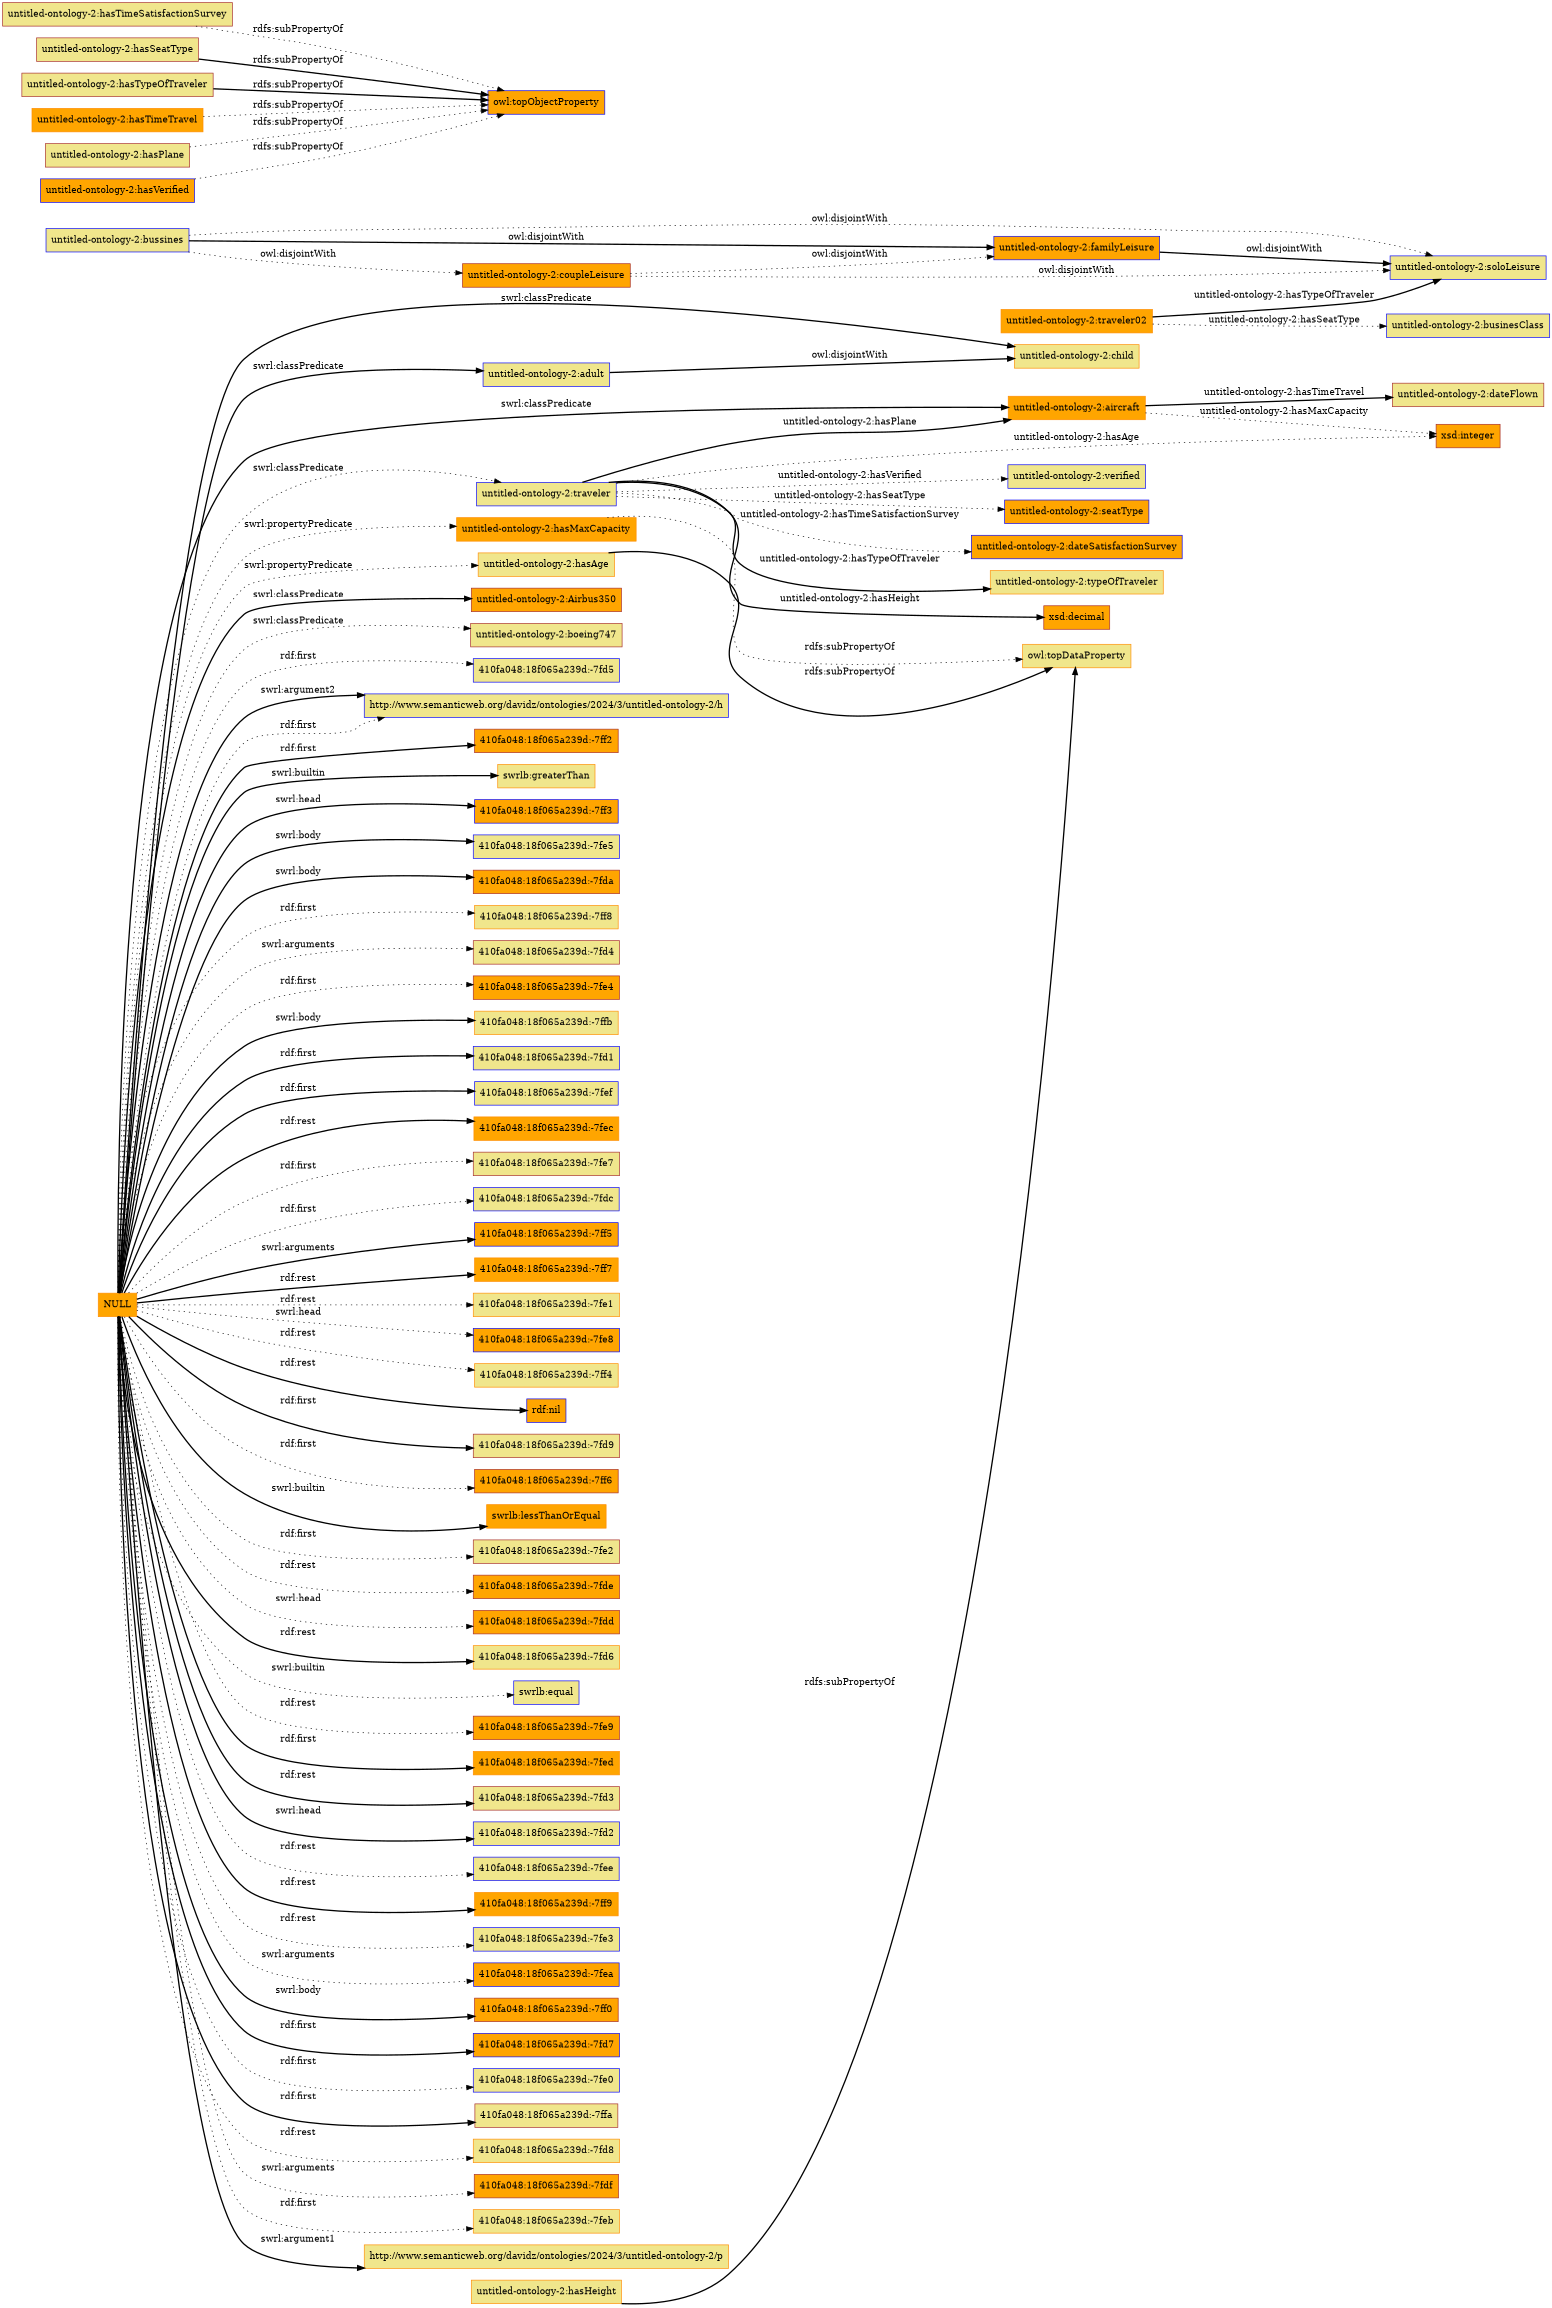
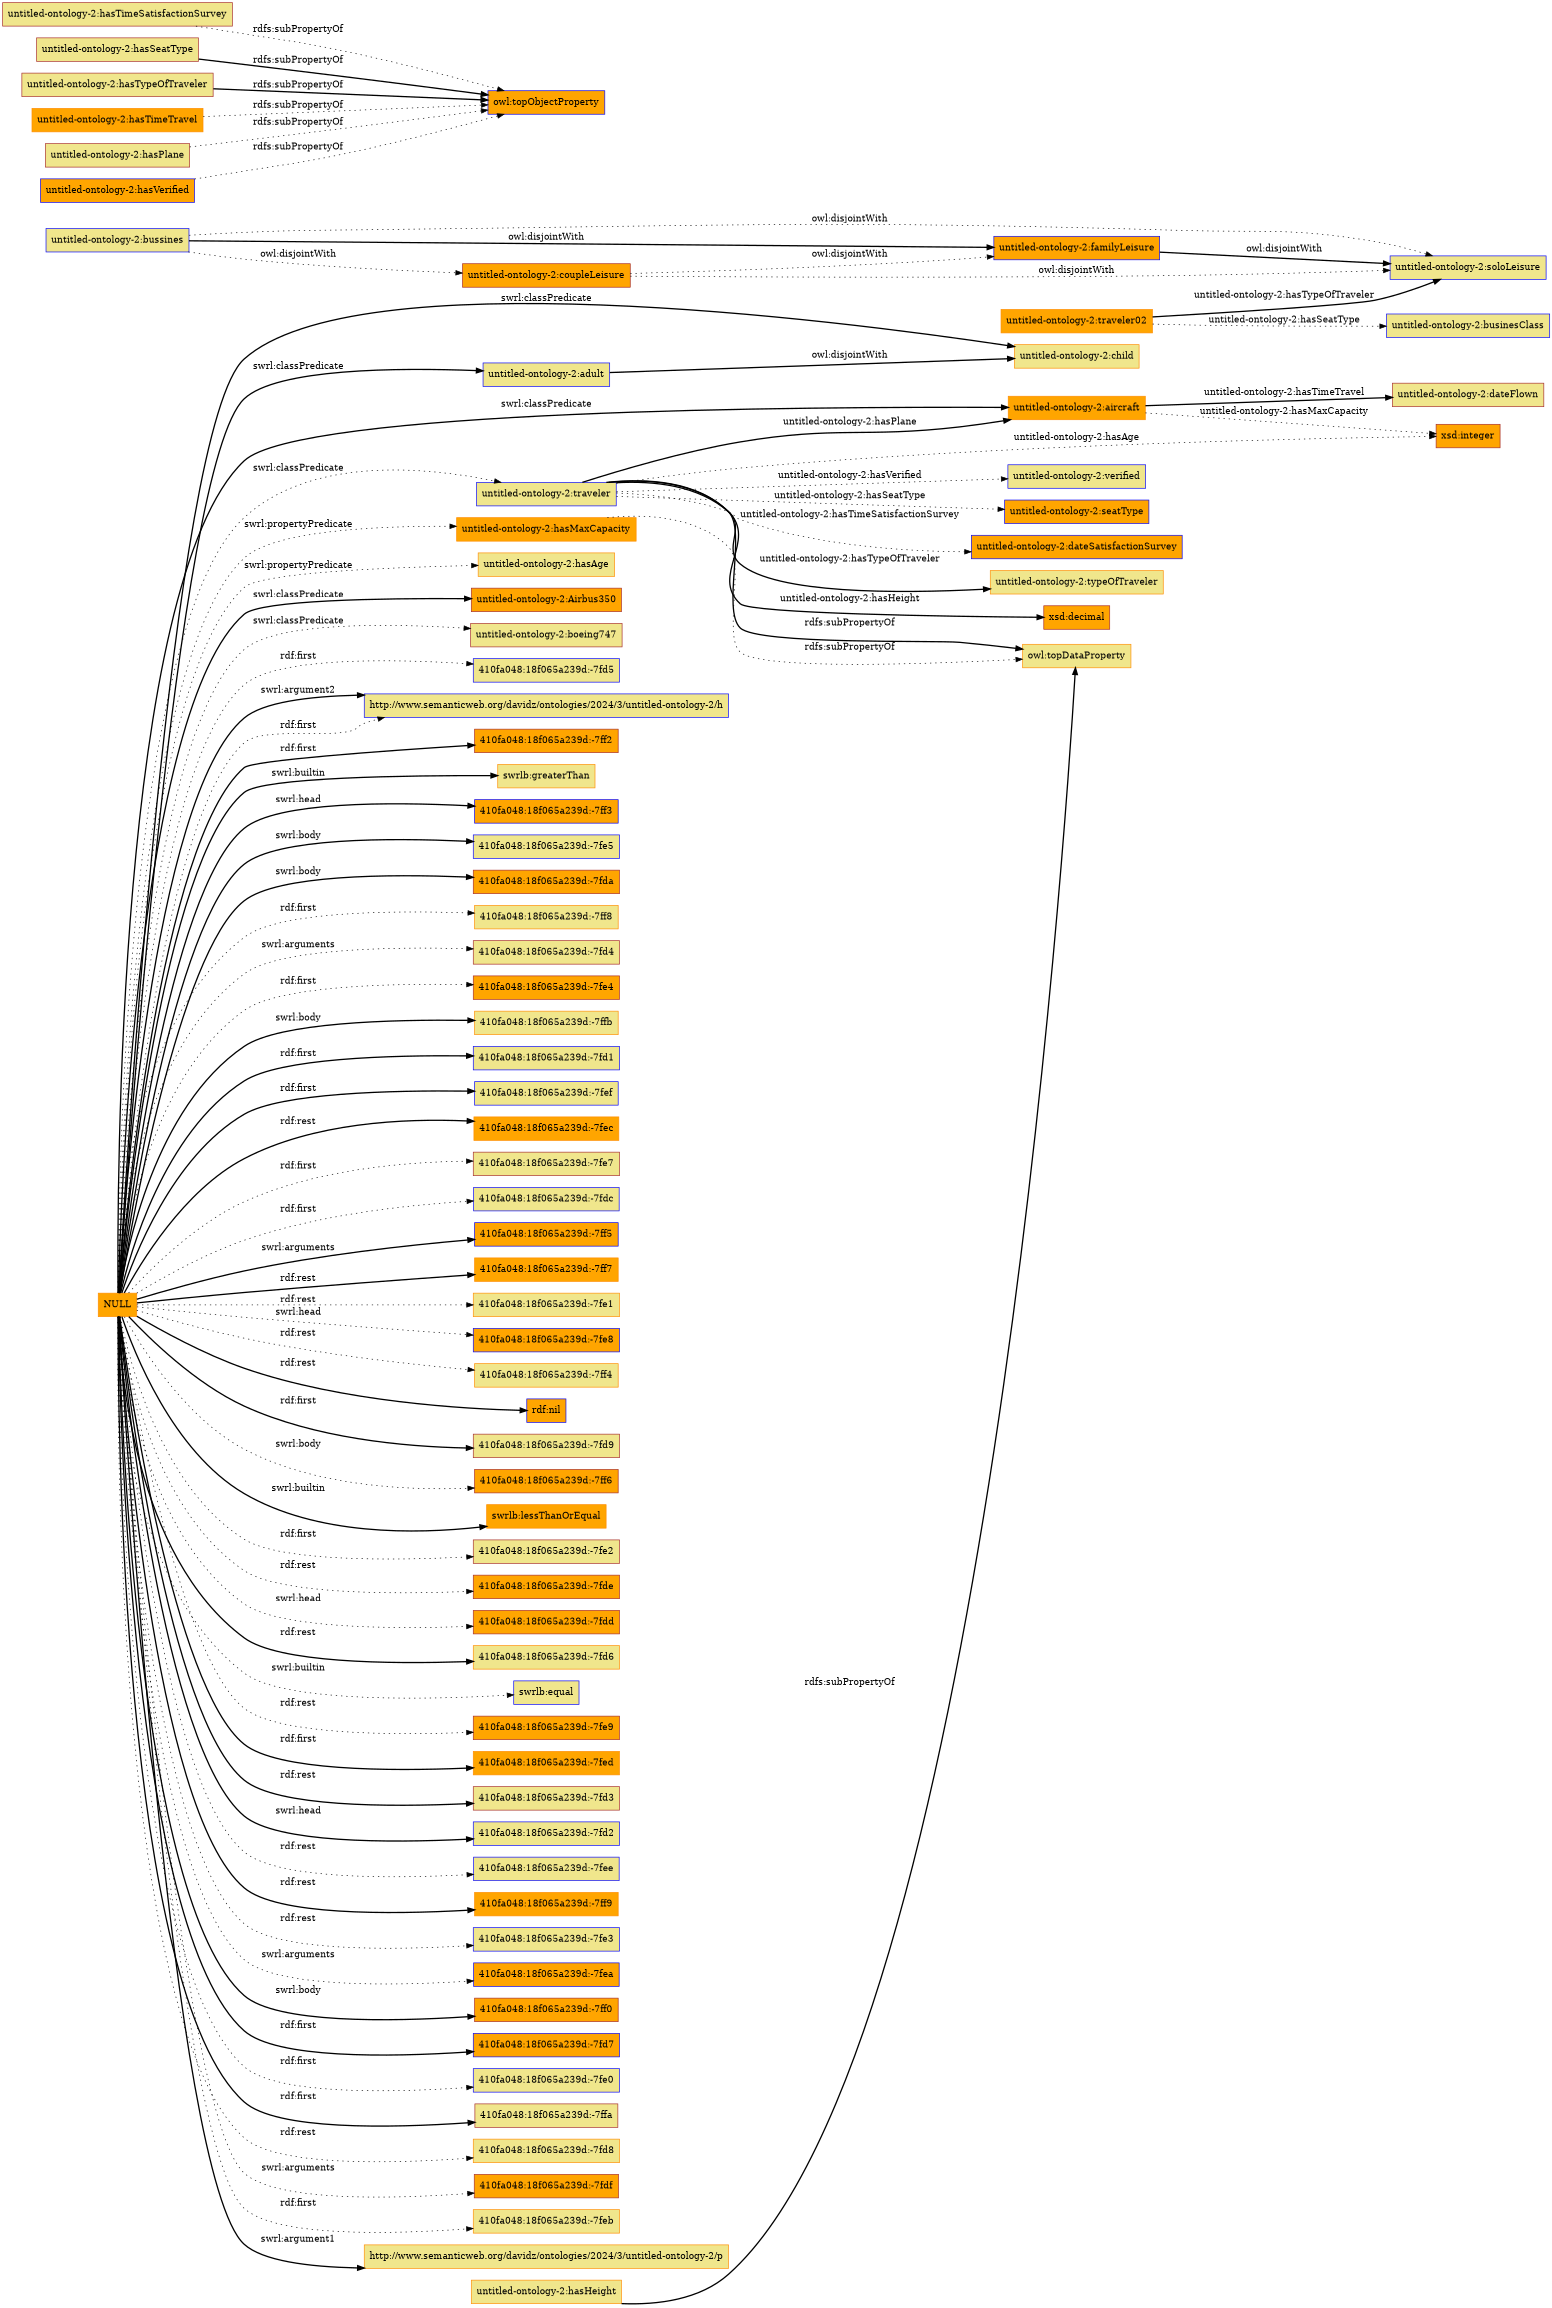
(779, 701) -> (754, 633)
(298, 1444) -> (298, 1444)
